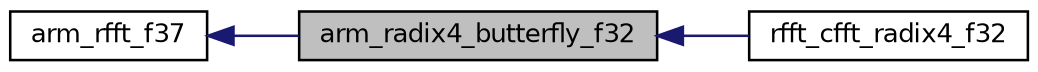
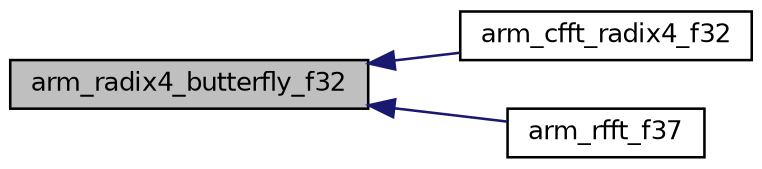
(266, 36) -> (451, 115)
(889, 36) -> (606, 36)
